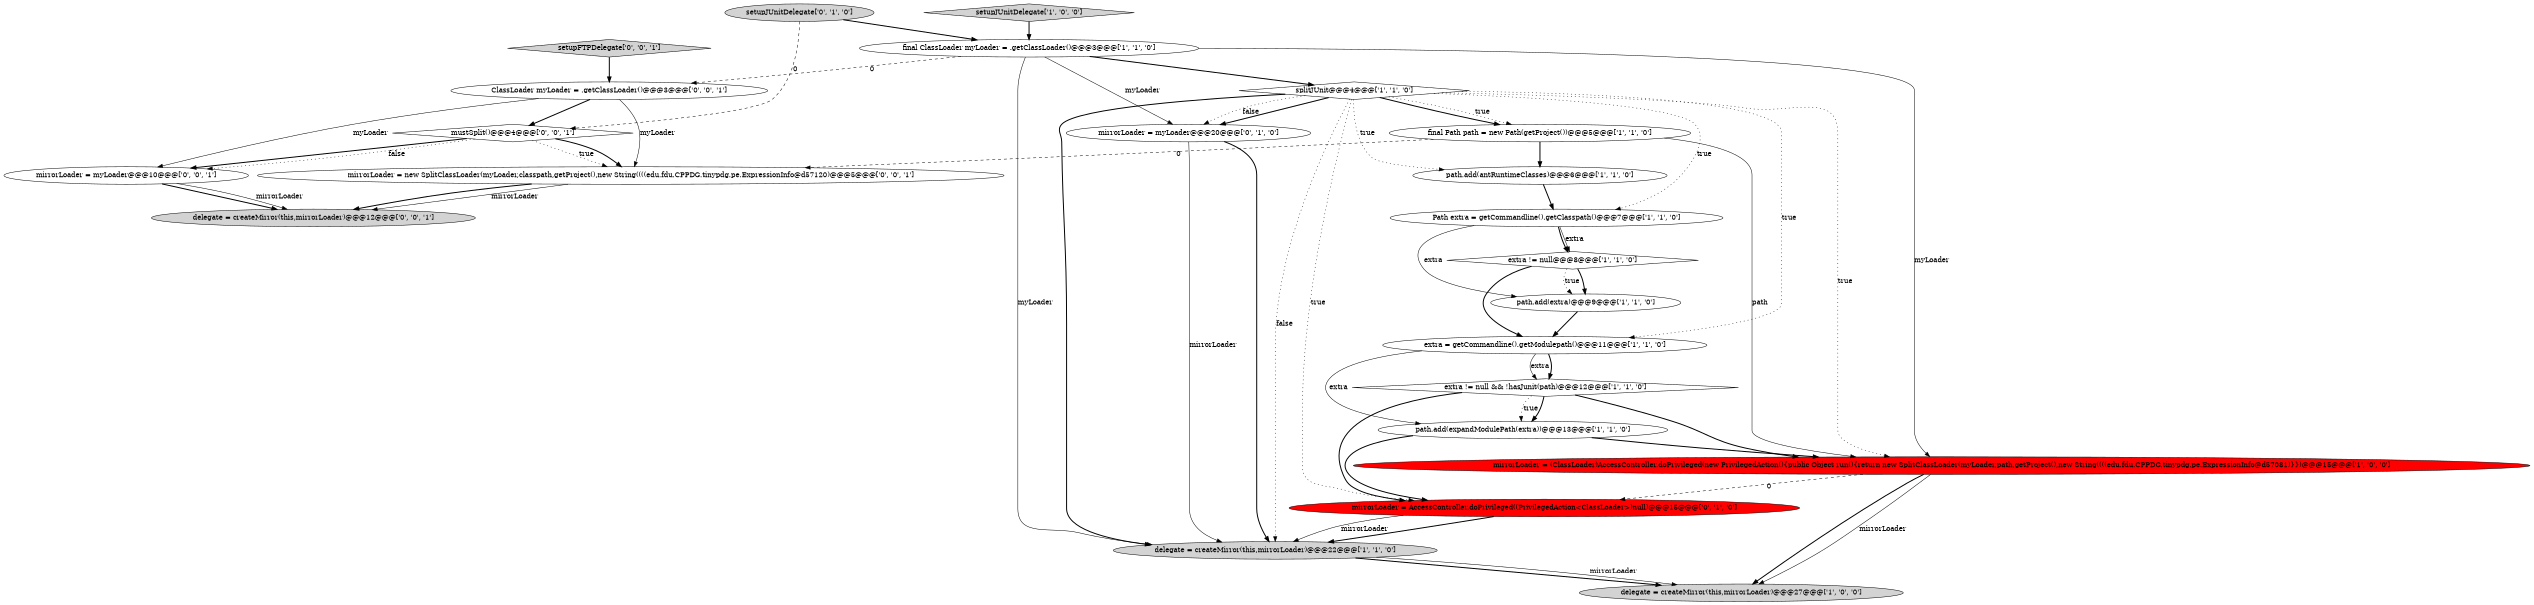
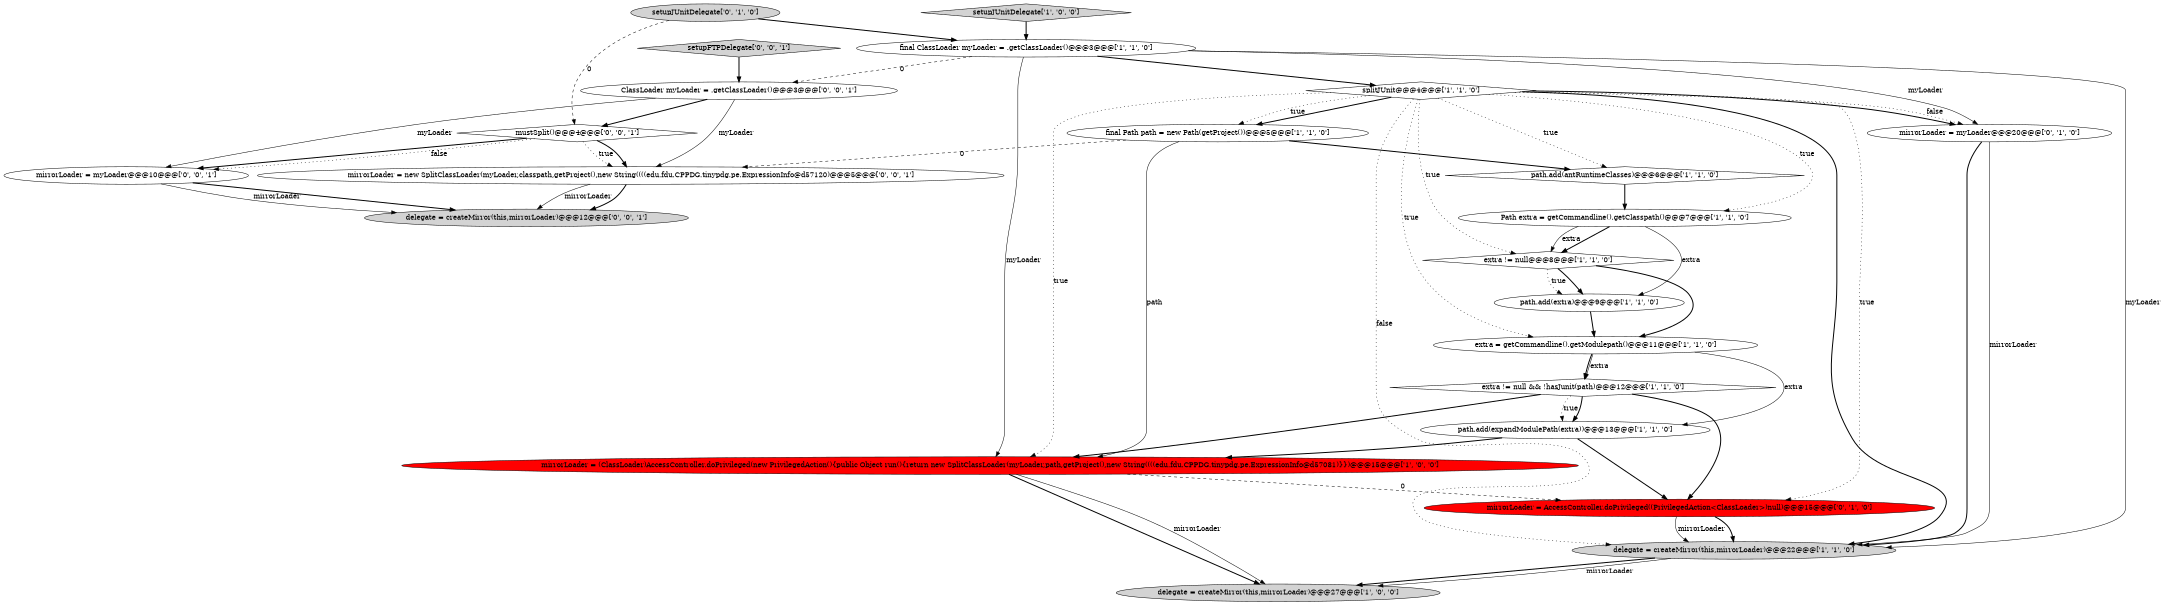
(1540, 176) -> (1625, 176)
none -> (1430, 198)
